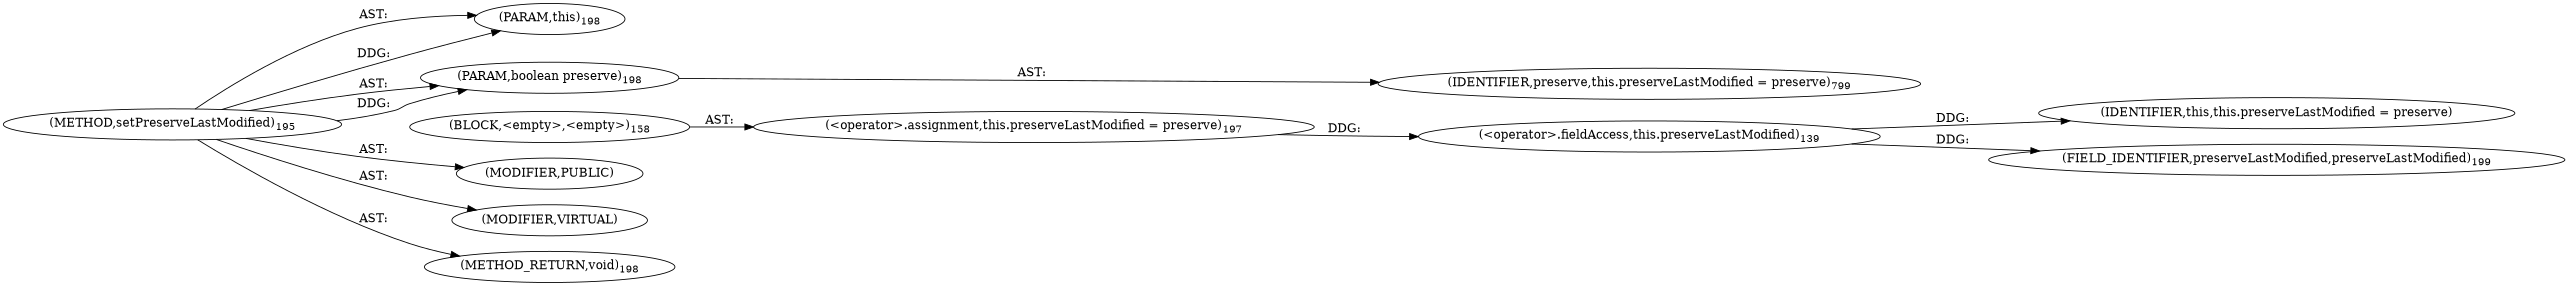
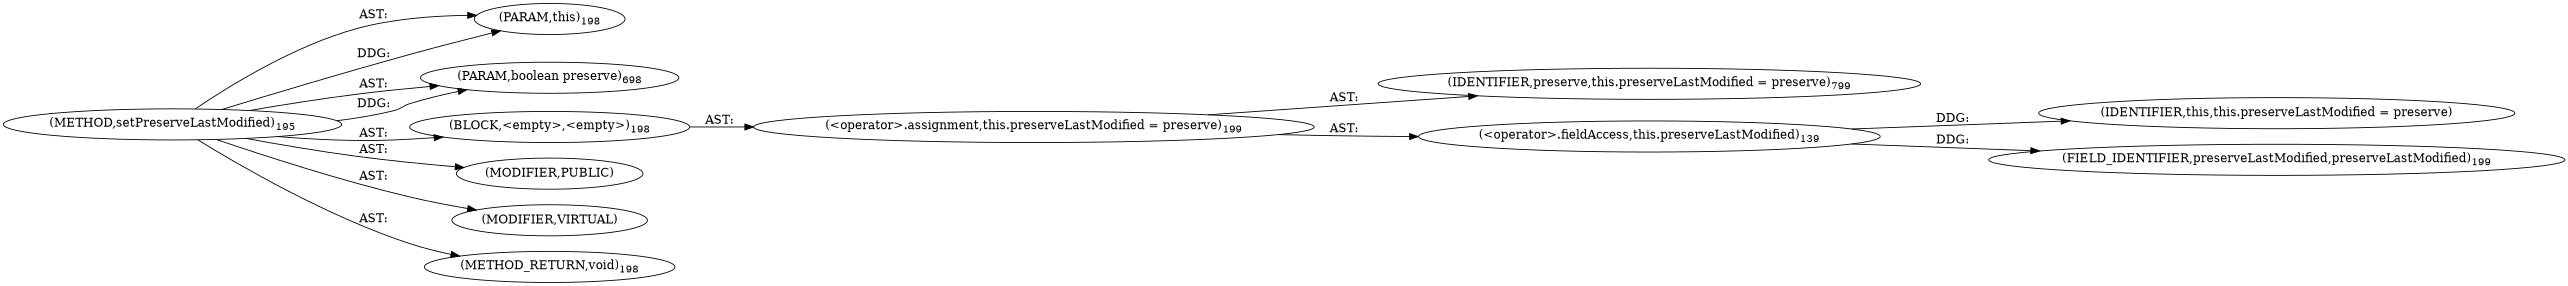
(632, 76) -> (632, 76)
(1025, 80) -> (1338, 106)
(640, 126) -> (640, 126)
(1233, 126) -> (1233, 126)
(1346, 129) -> (1346, 129)
none -> (356, 140)
